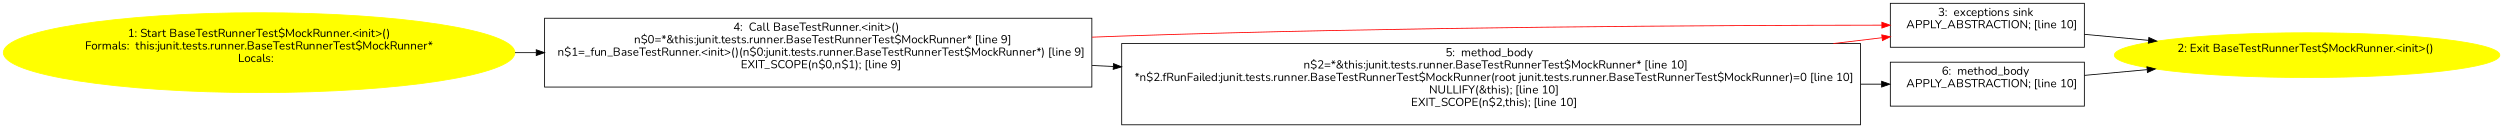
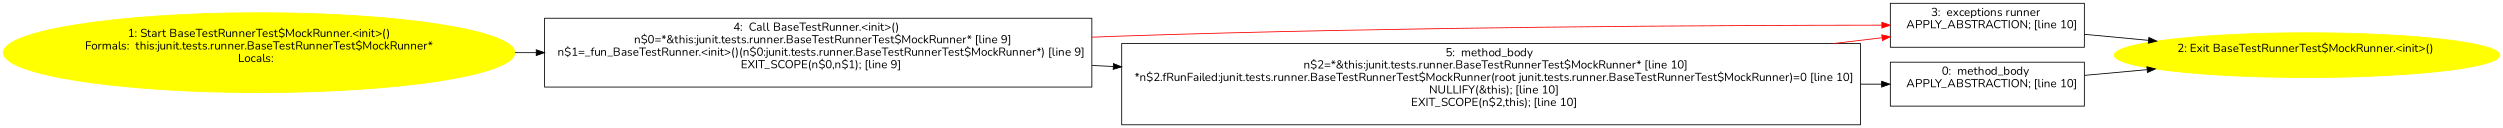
(1987, 25) -> (1987, 25)
(1987, 84) -> (1987, 84)
